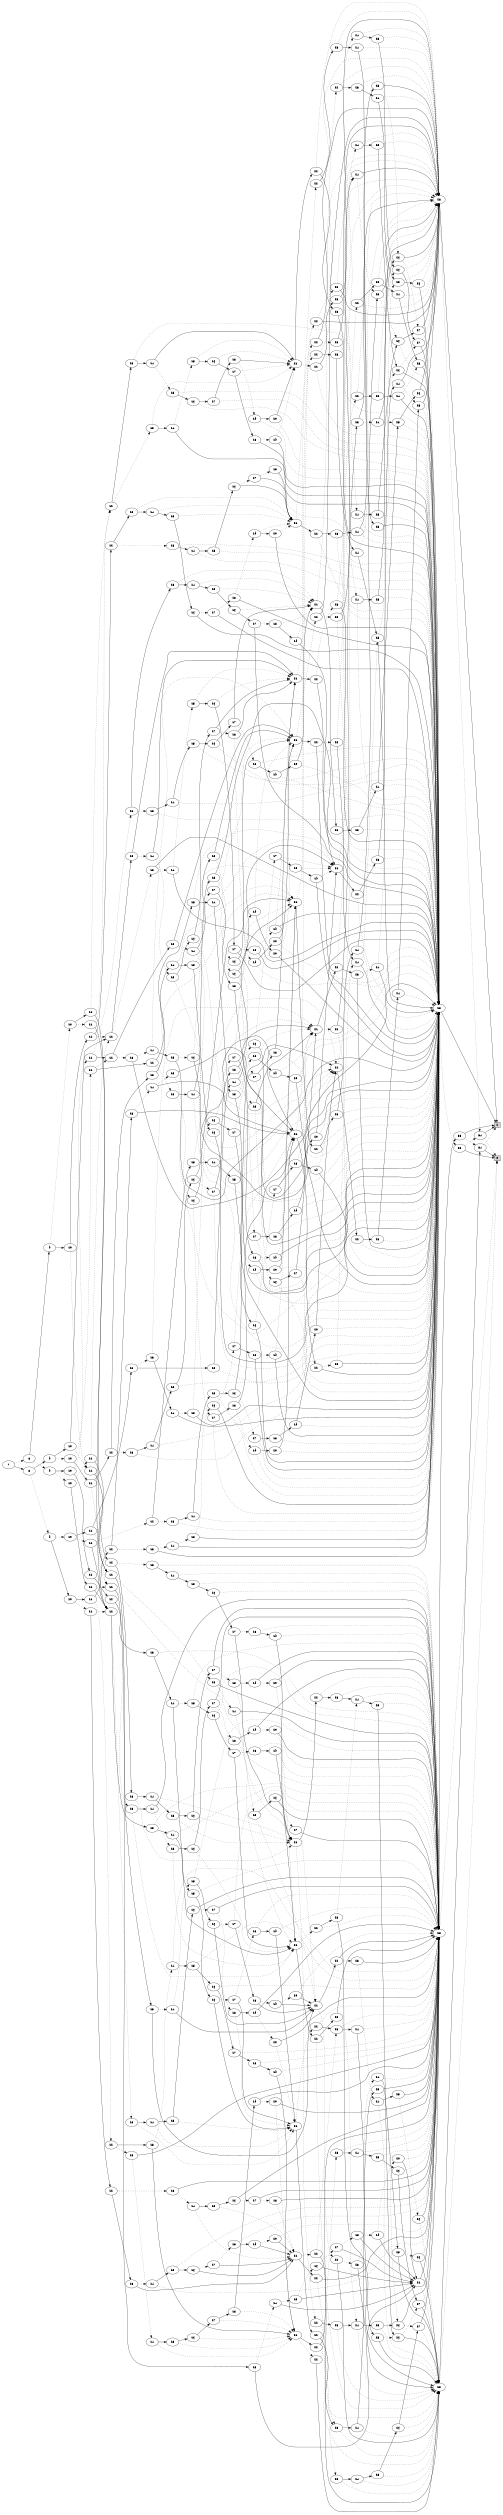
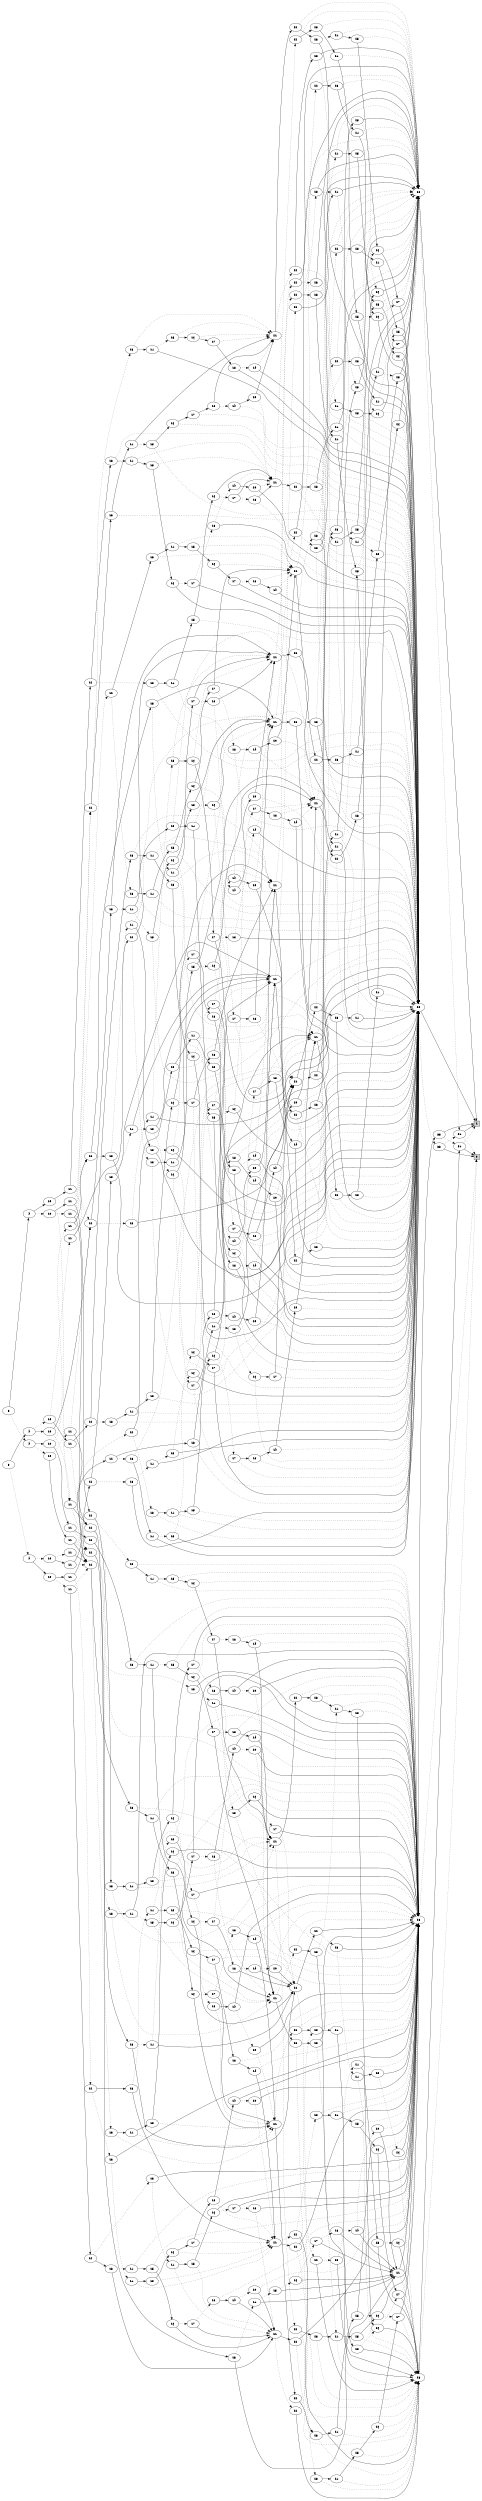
(9, 1465) -> none
